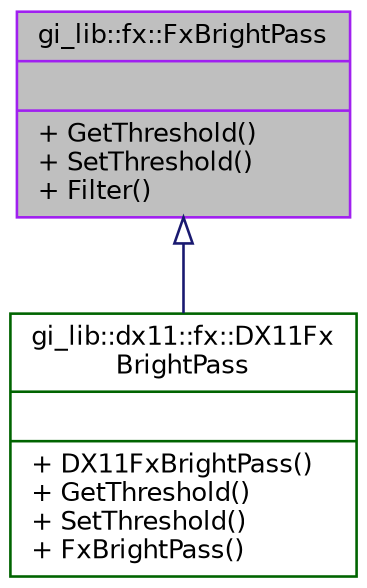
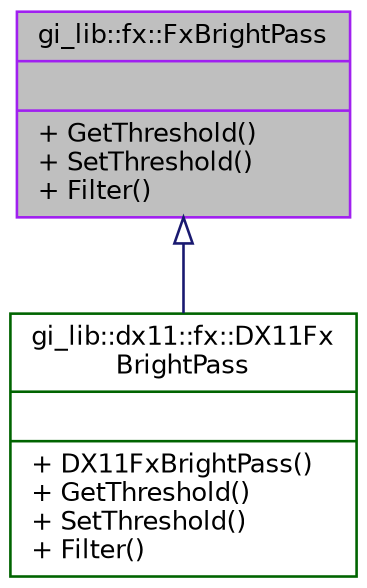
(138, 550) -> (88, 550)
